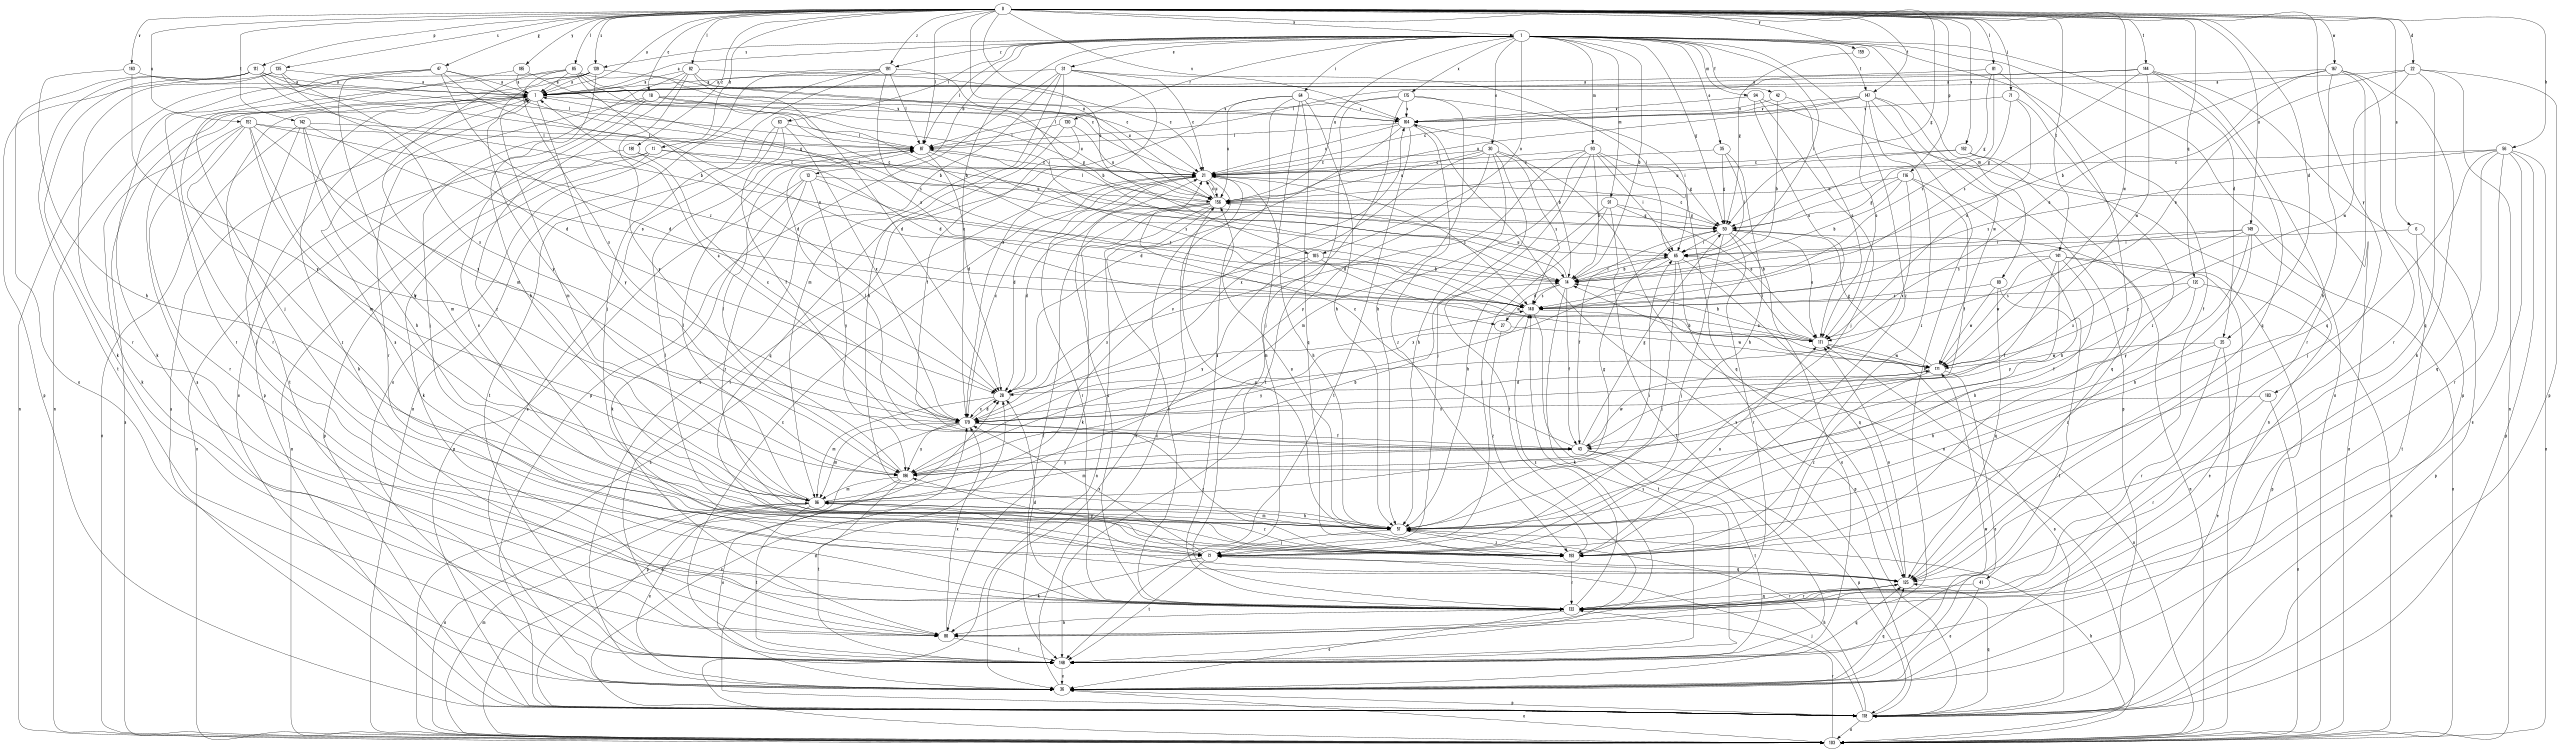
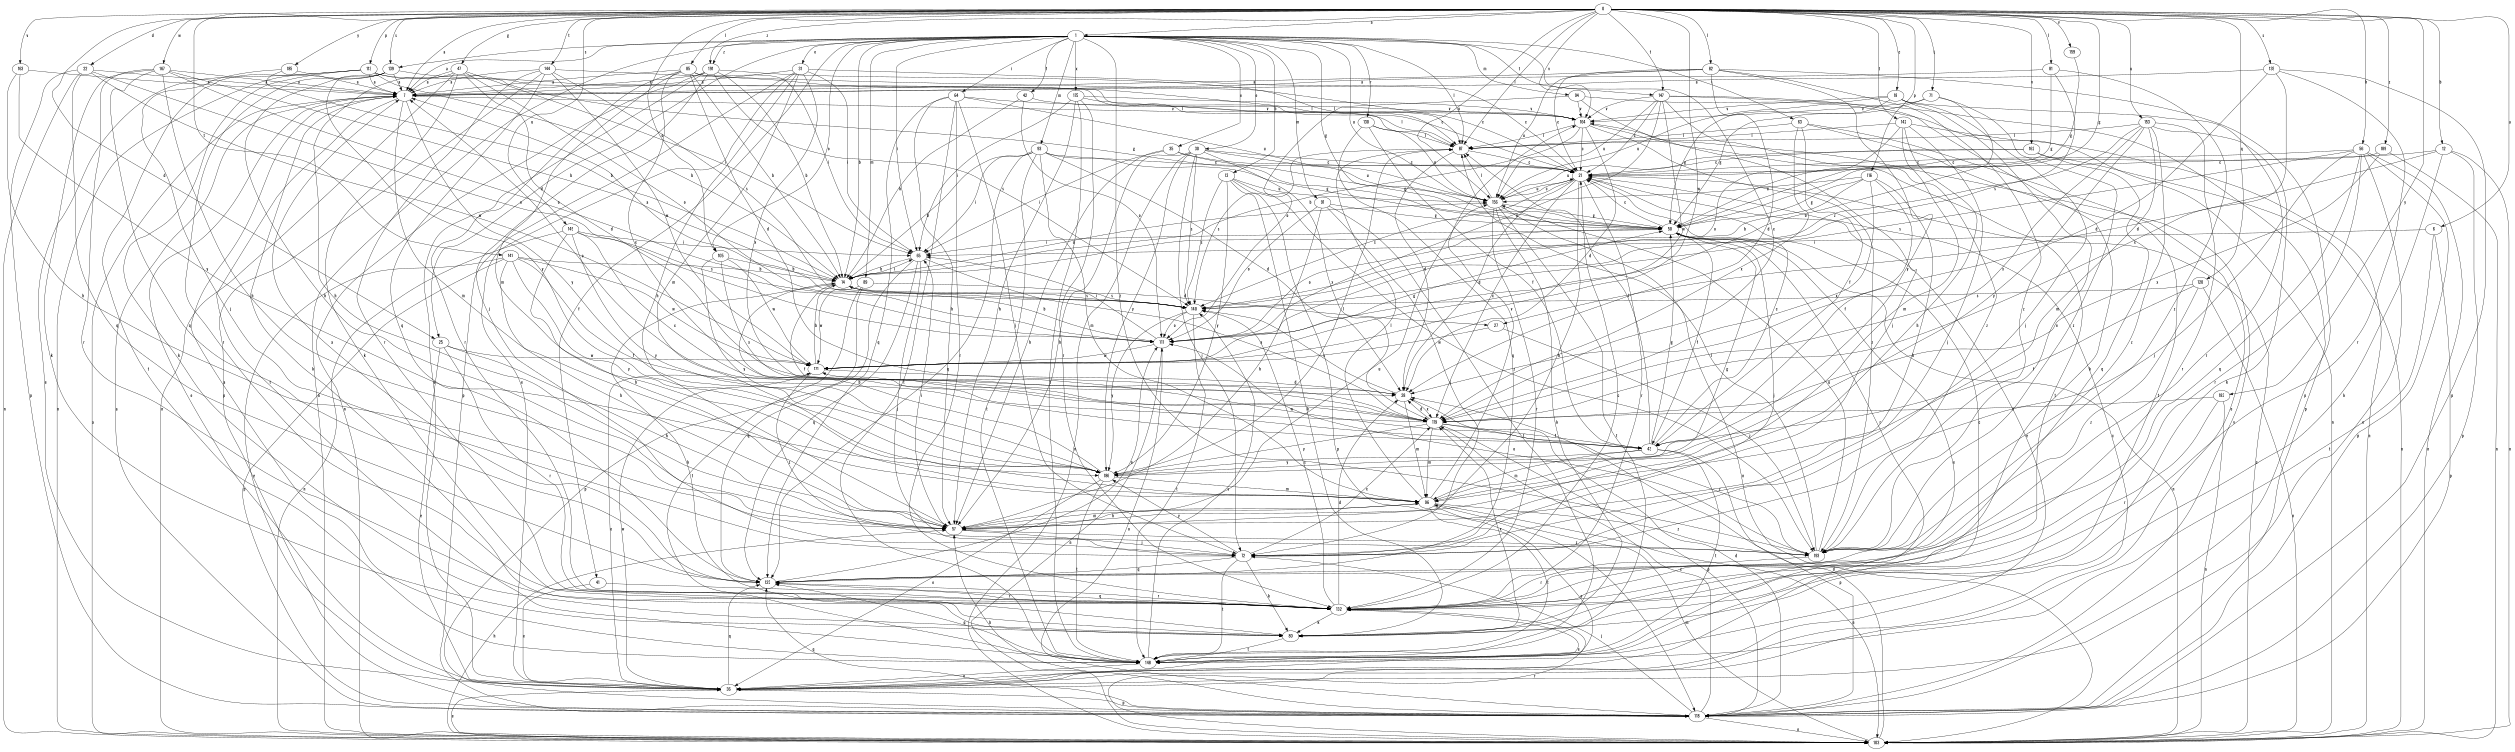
(1064, 241) -> none
(1266, 356) -> (1063, 356)
